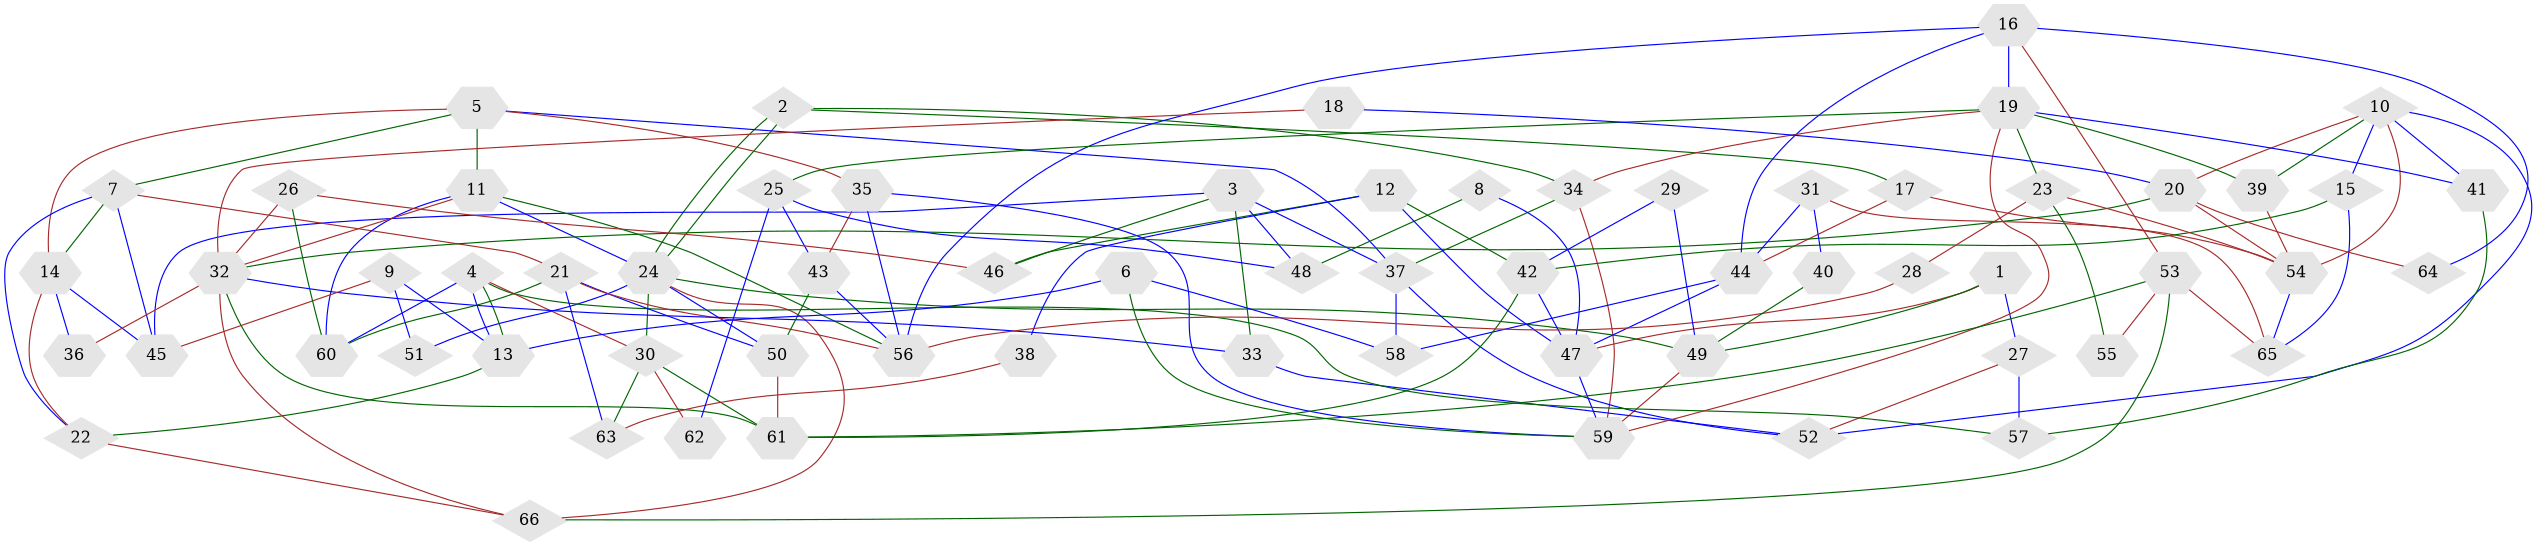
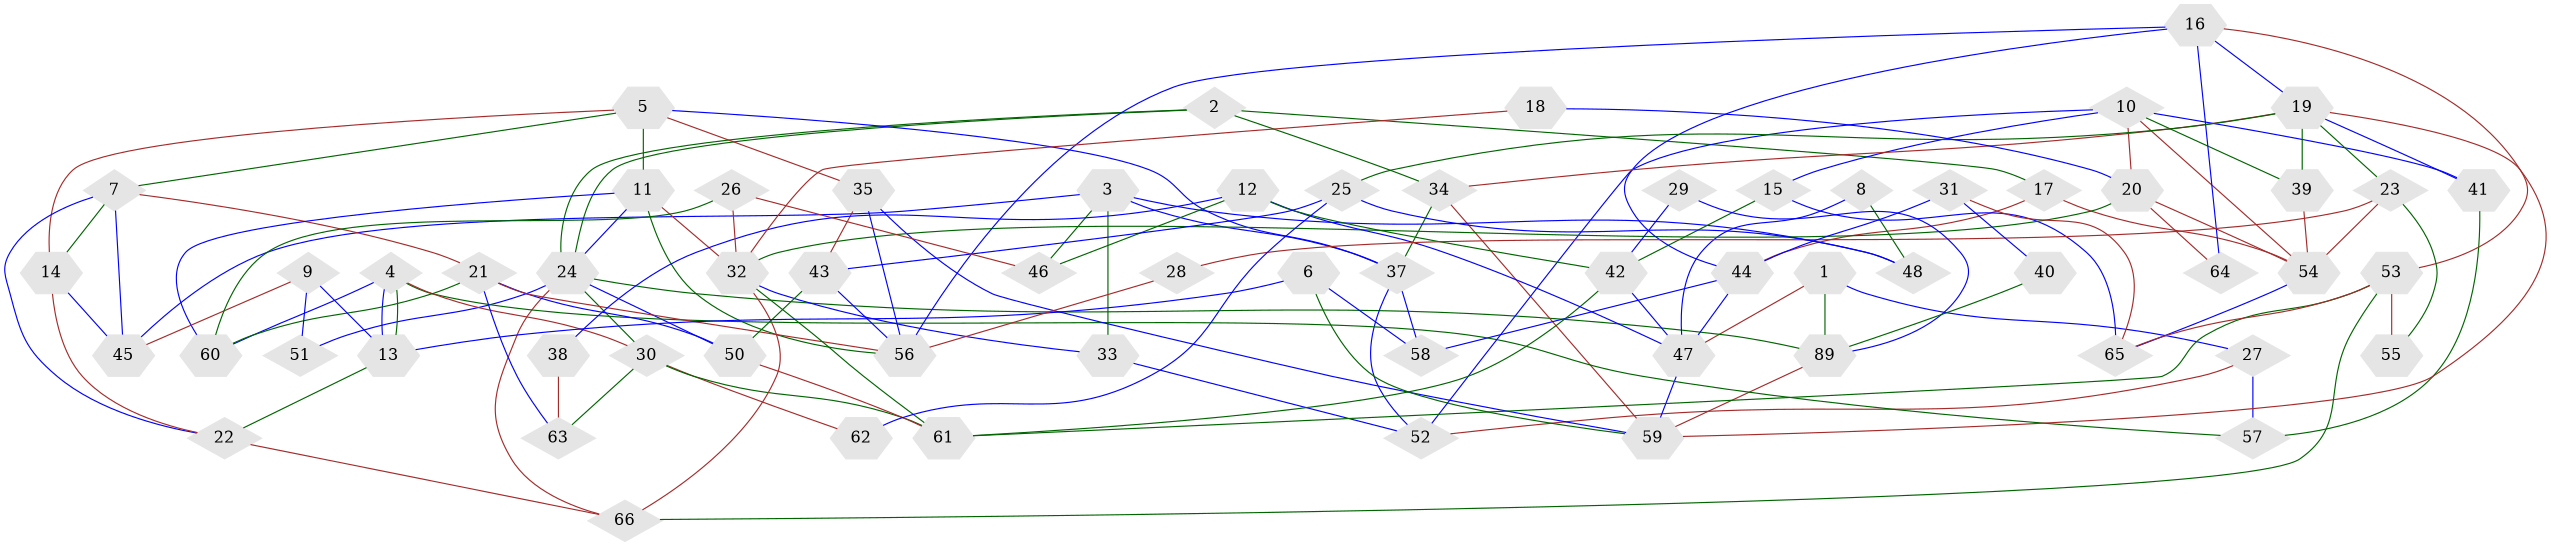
(74, 356) -> none
(1698, 356) -> (1825, 356)
